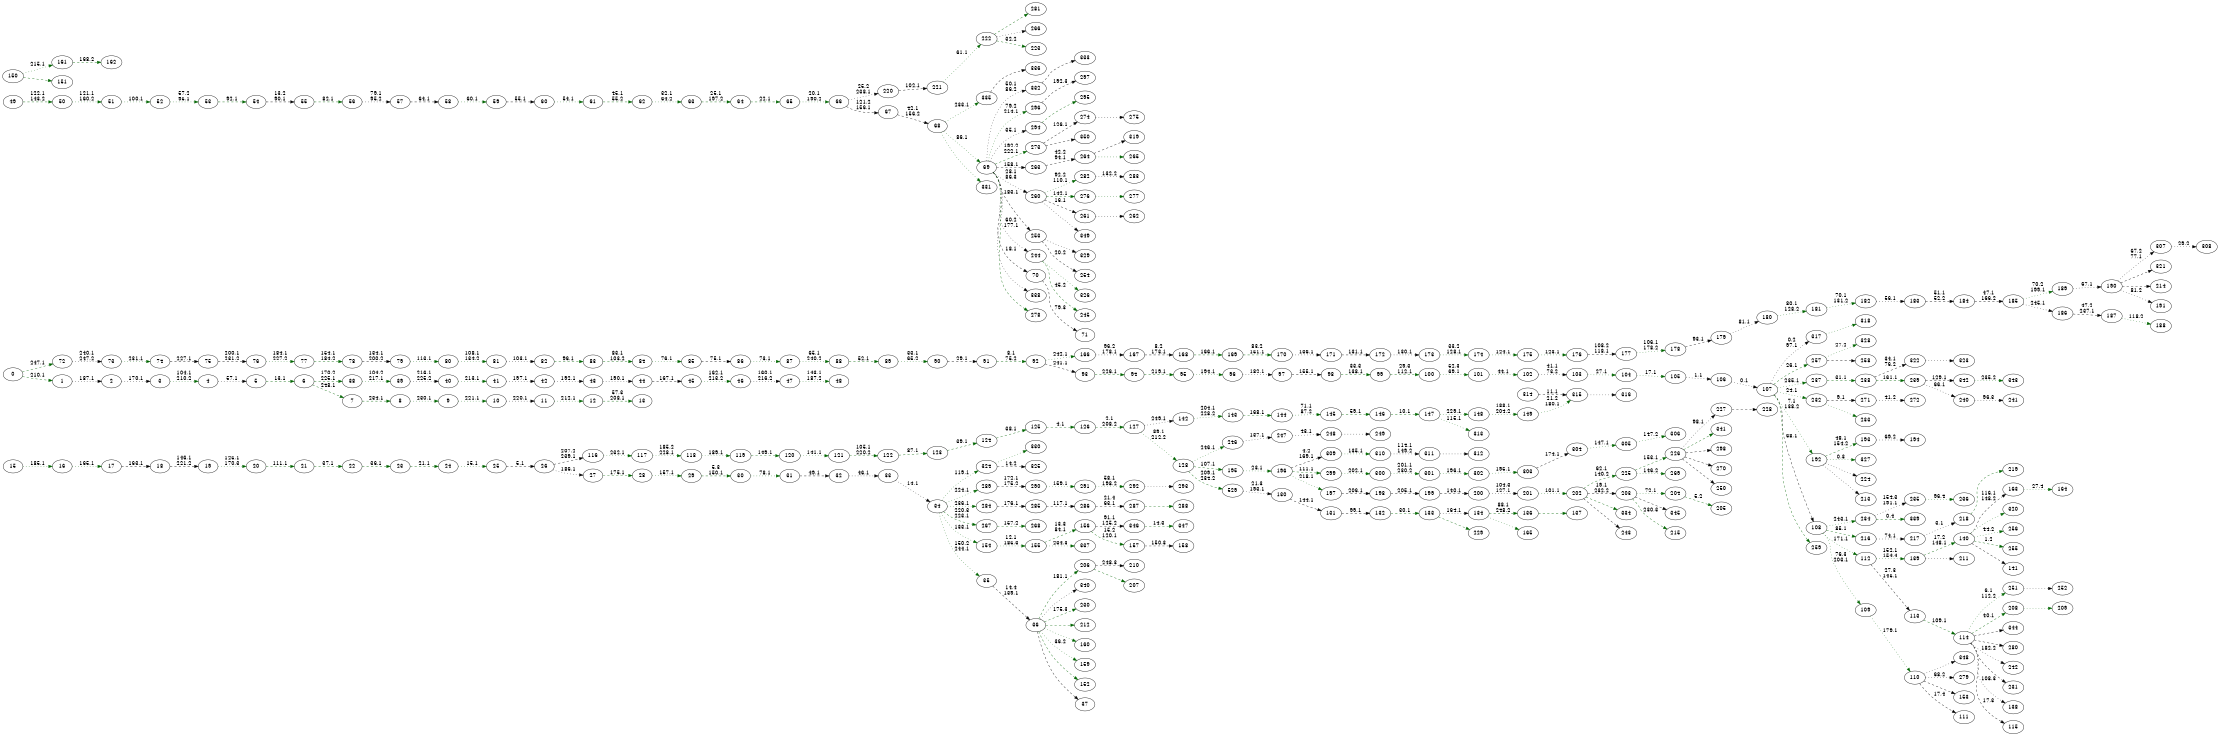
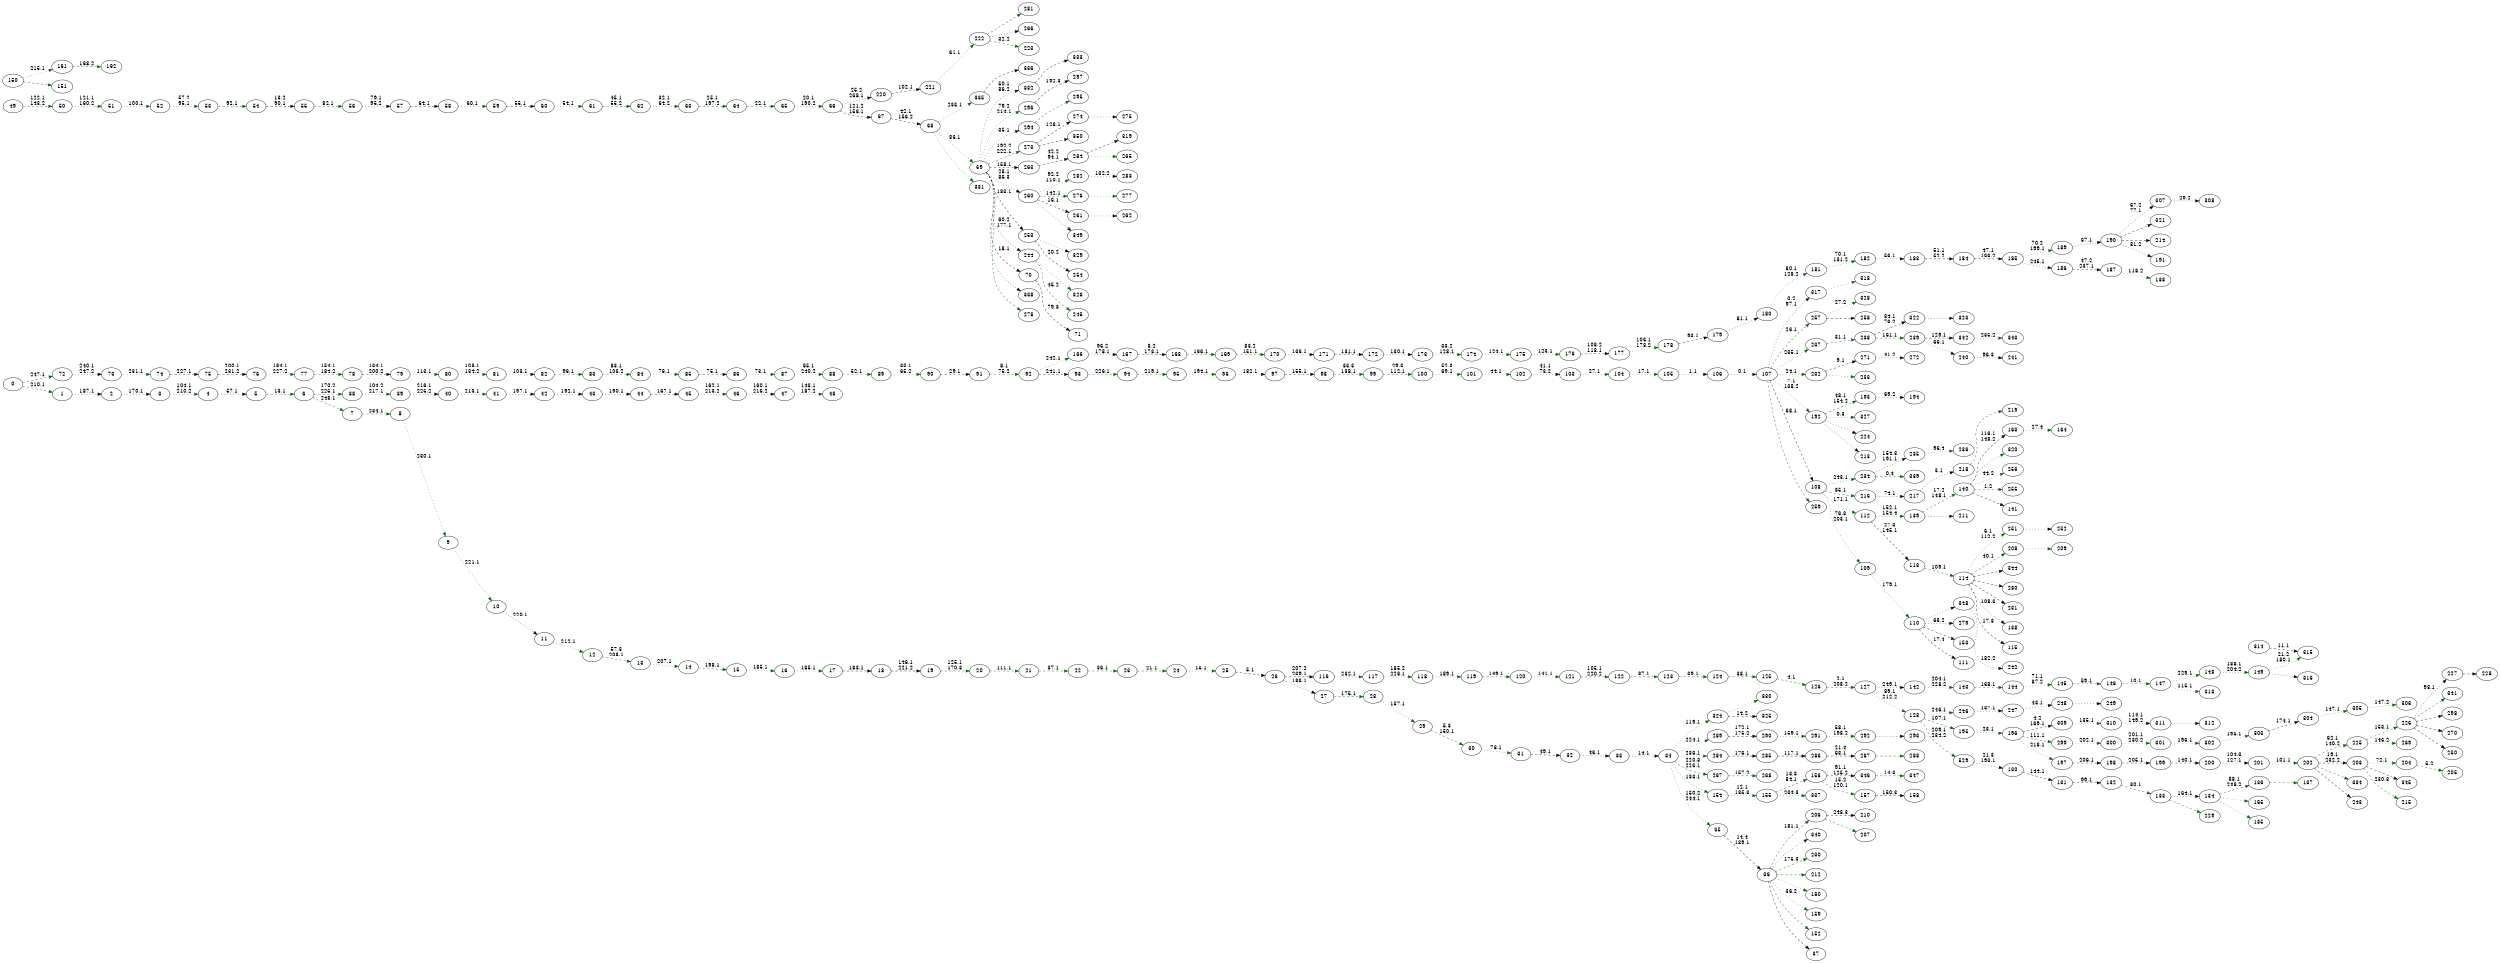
(1600, 395) -> (2282, 675)
(230, 466) -> (953, 671)
(1985, 654) -> (1975, 645)
none -> (688, 667)
none -> (2259, 822)
